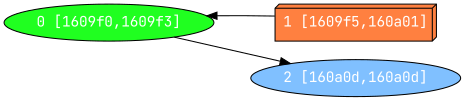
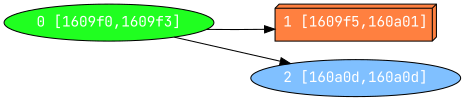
(246, 16) -> (236, 30)
